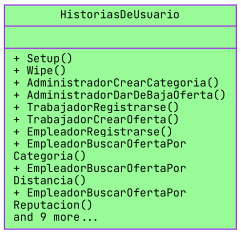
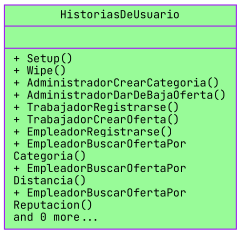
(57, 218) -> (57, 218)
